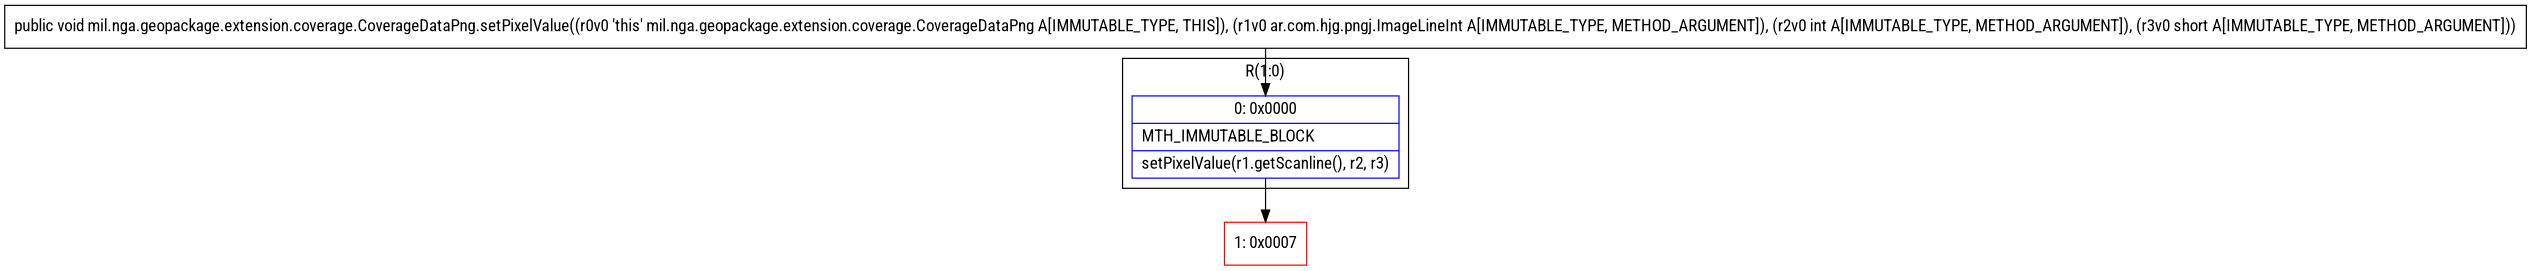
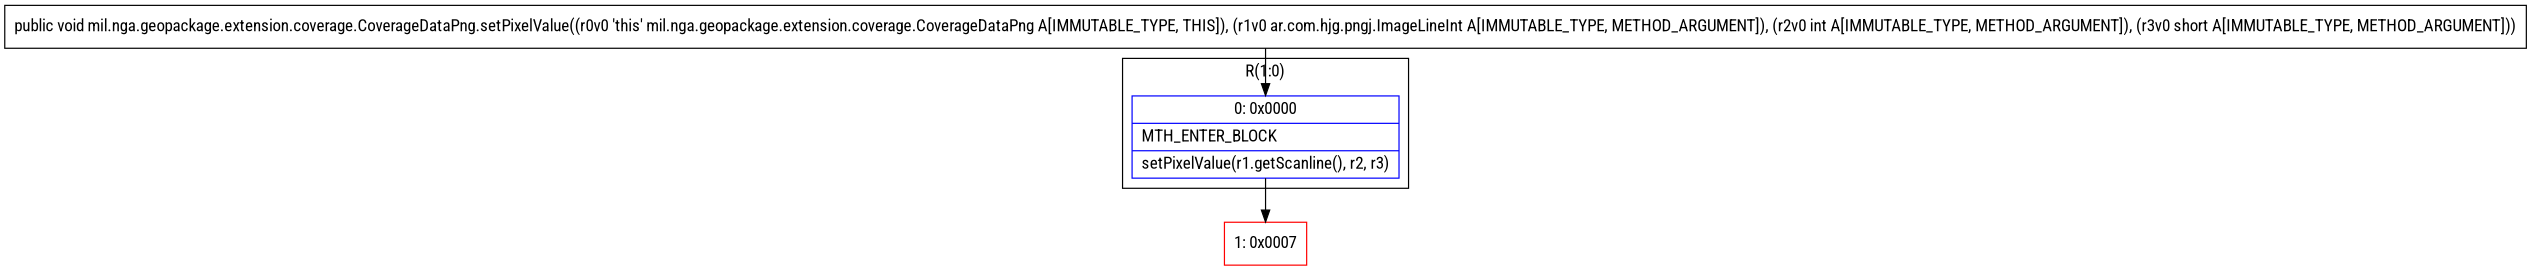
(1228, 136) -> (1210, 136)
